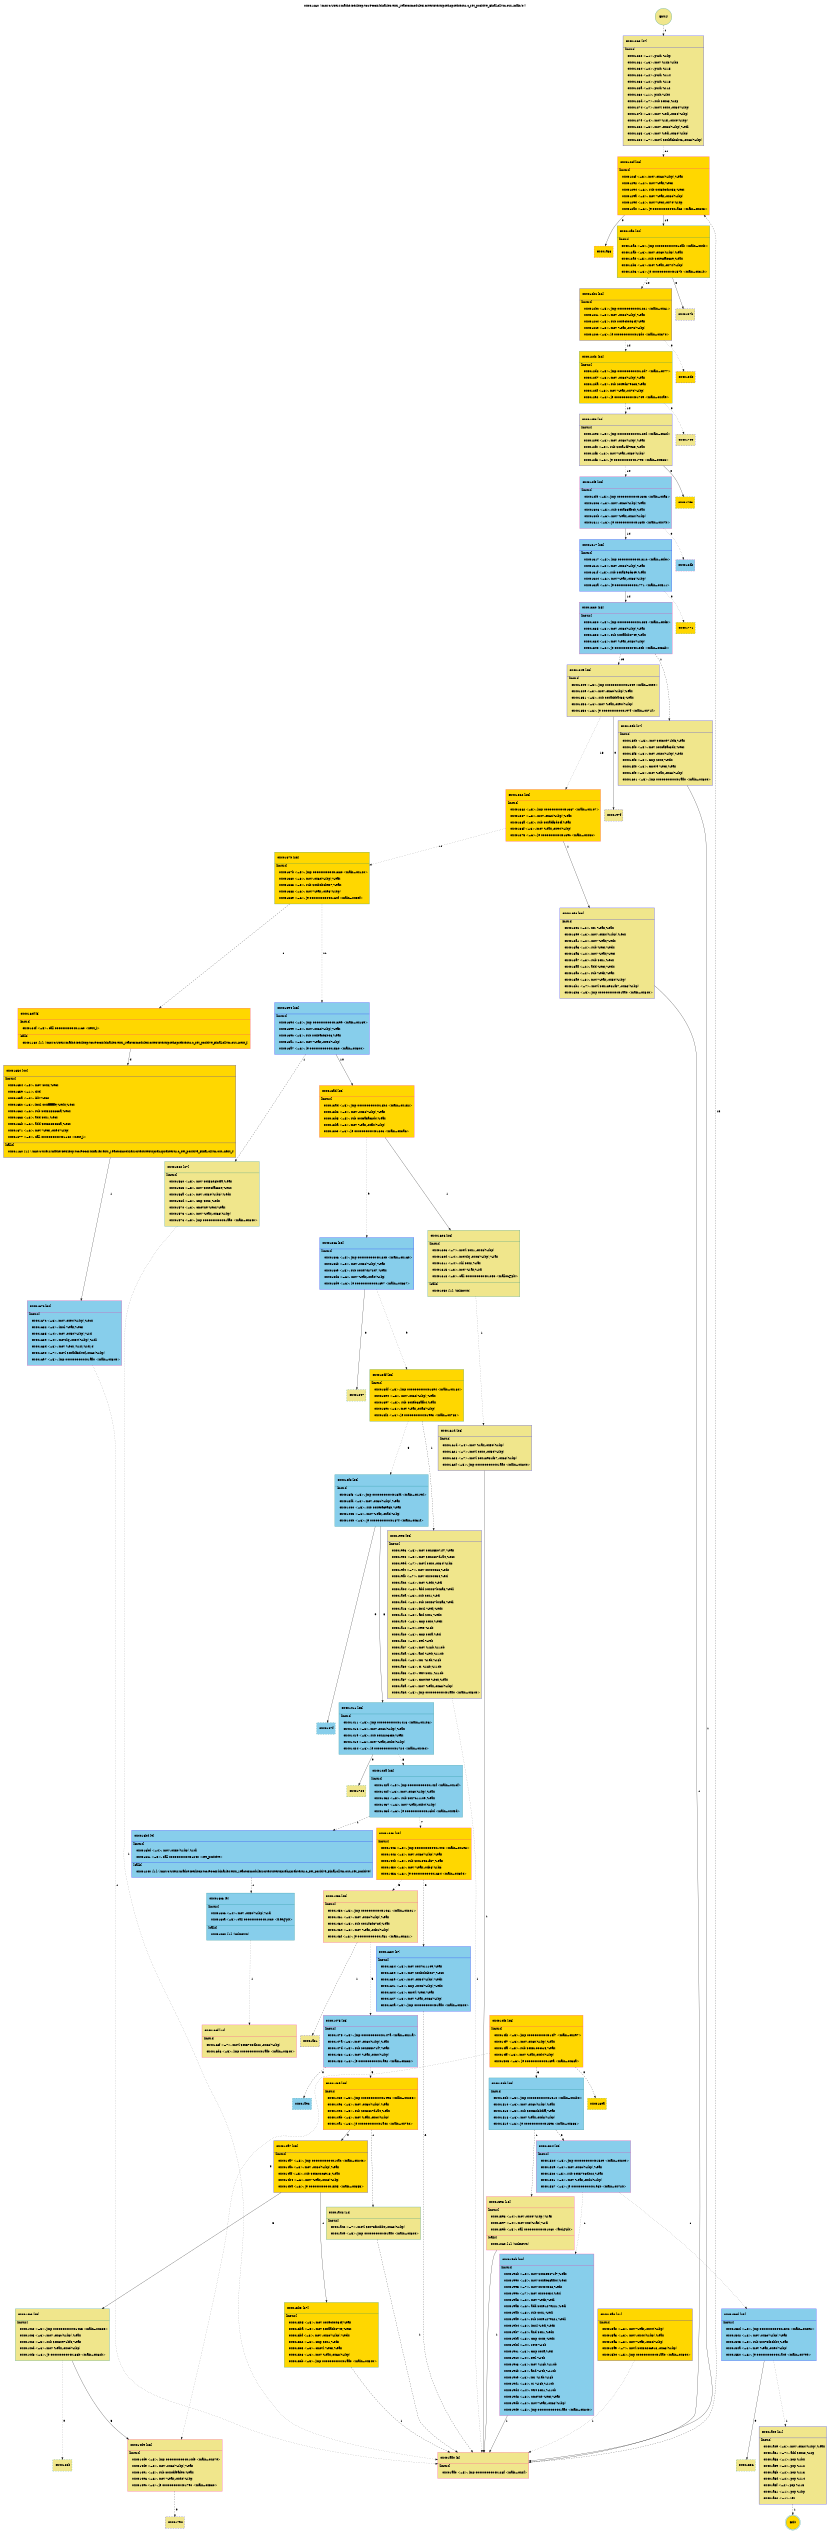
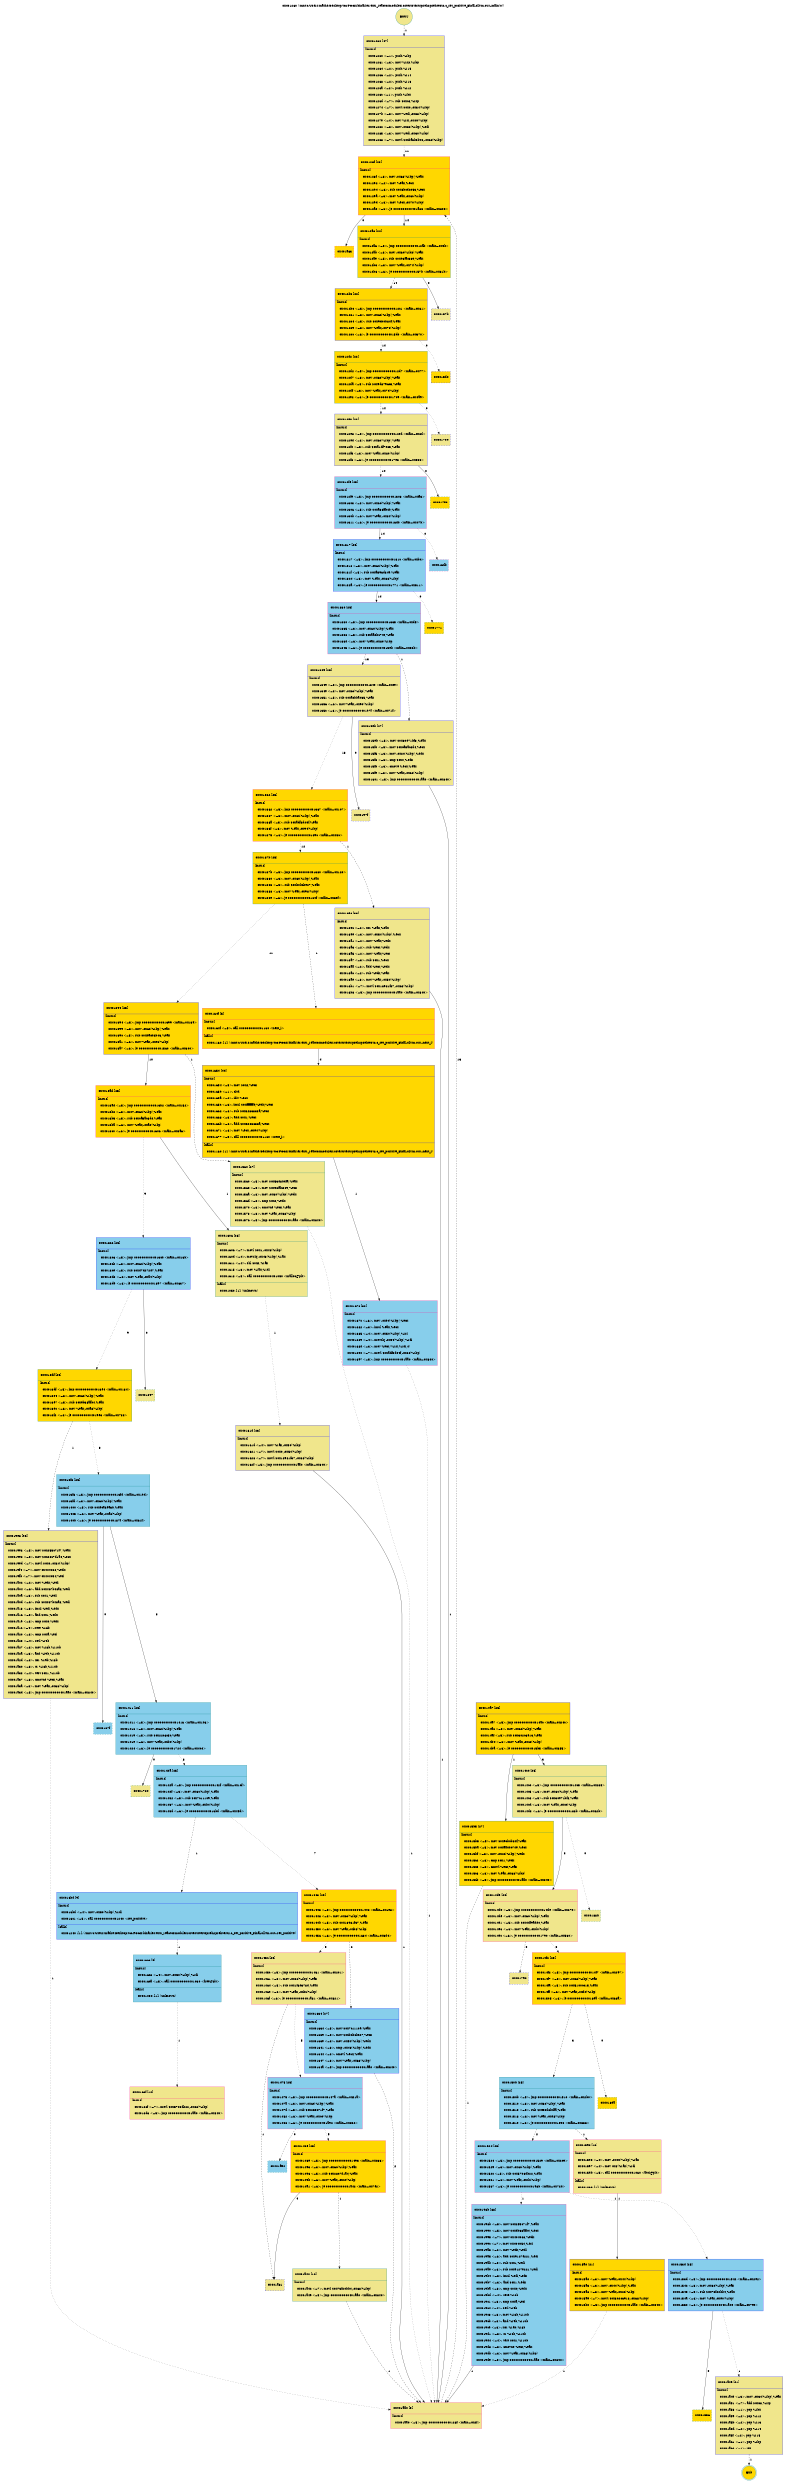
(576, 874) -> (361, 871)
(322, 1029) -> (151, 1029)
(346, 2134) -> (279, 2232)
(253, 2154) -> (554, 1946)
(487, 2350) -> (617, 2225)
(746, 2465) -> (702, 2416)
